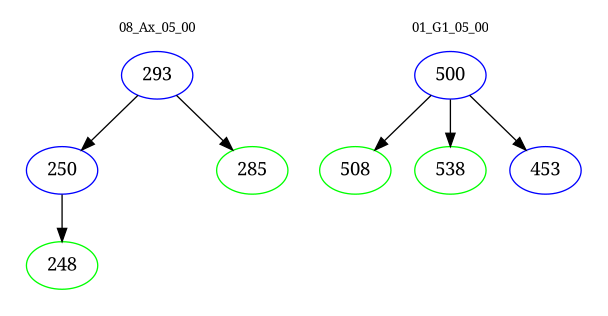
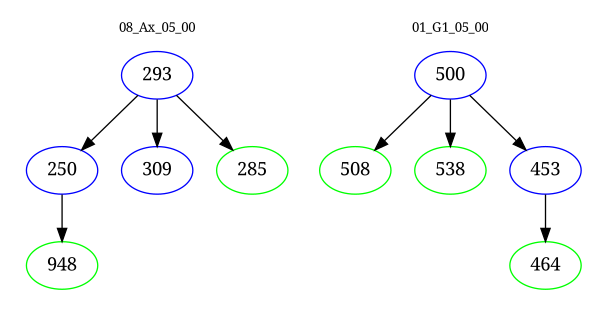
none -> (157, 170)
(62, 265) -> (62, 265)
none -> (546, 265)
